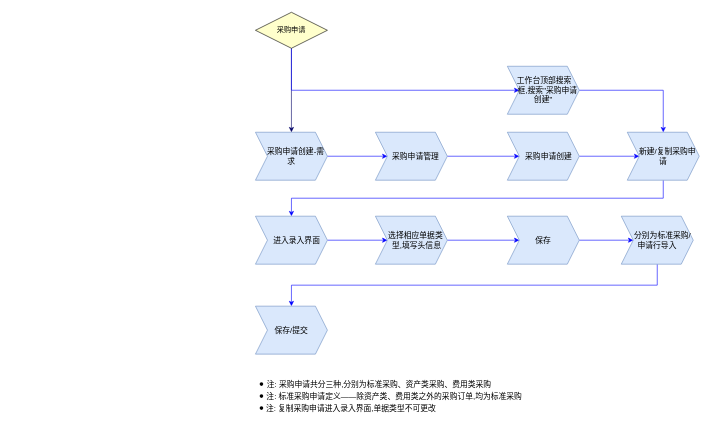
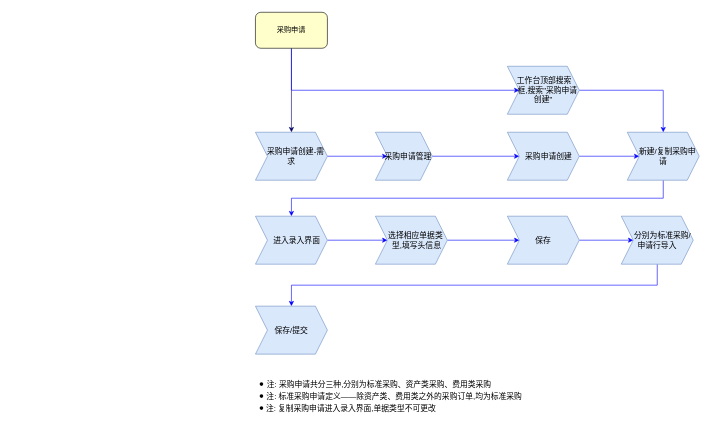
(291, 30) -> (291, 30)
(411, 156) -> (404, 156)
